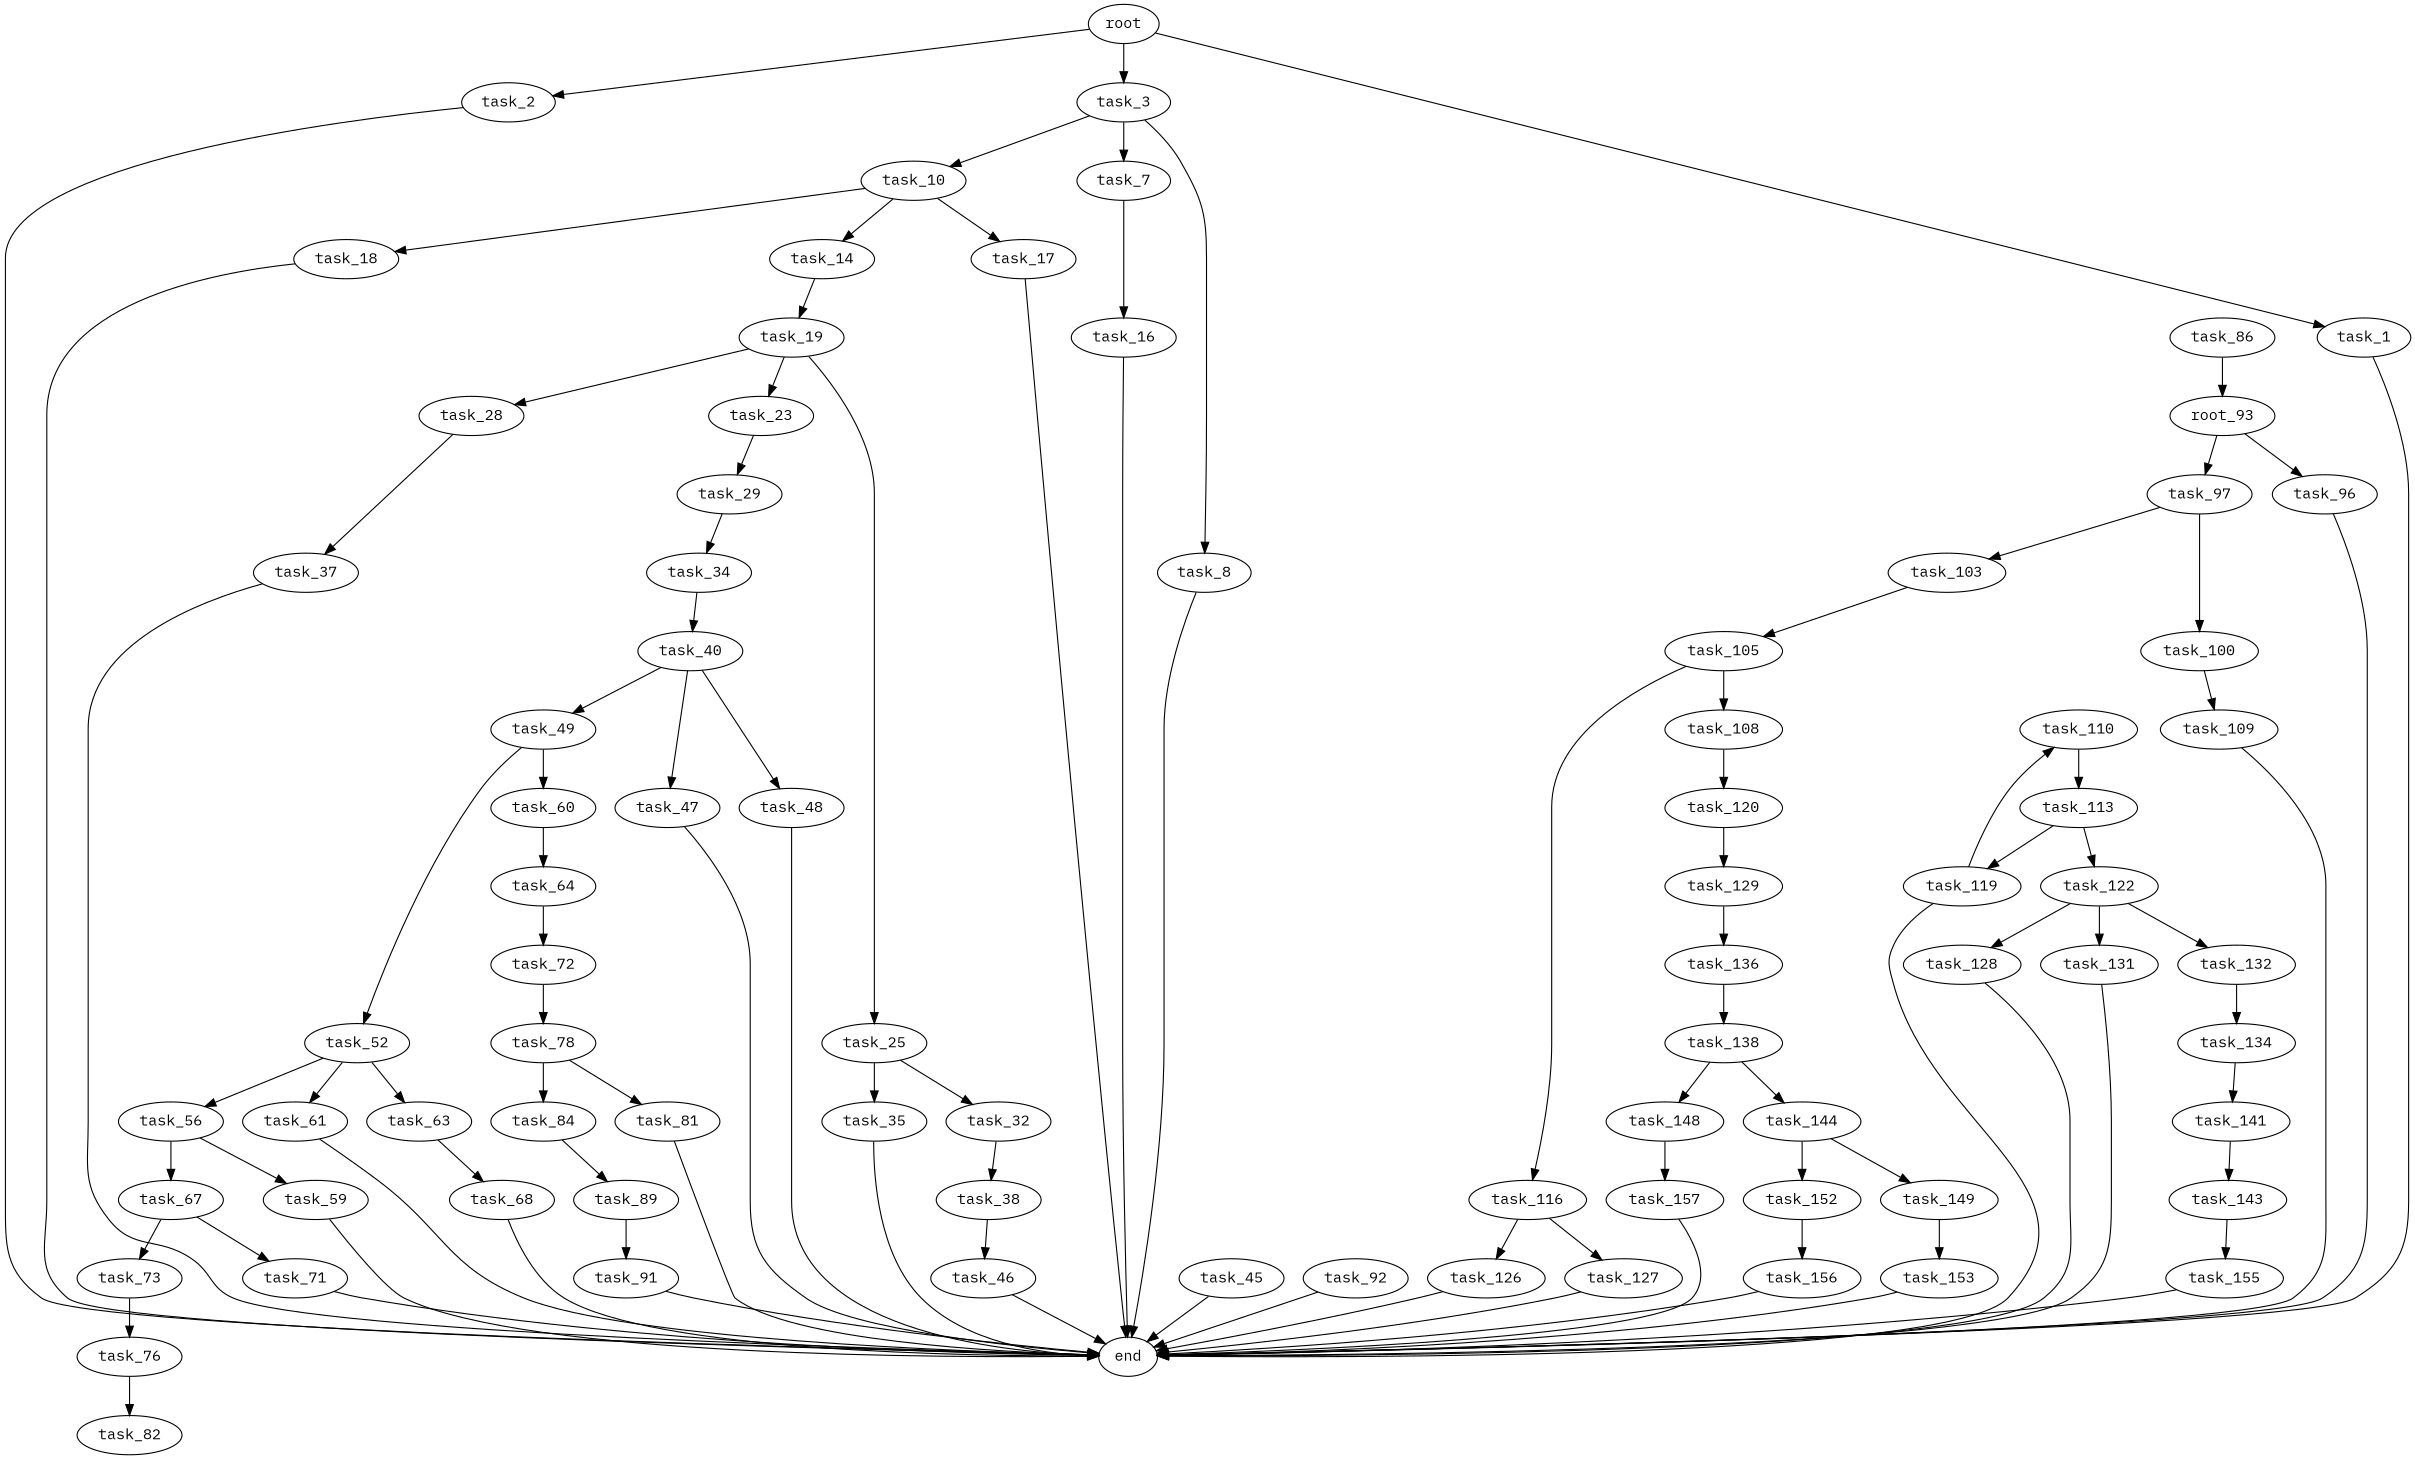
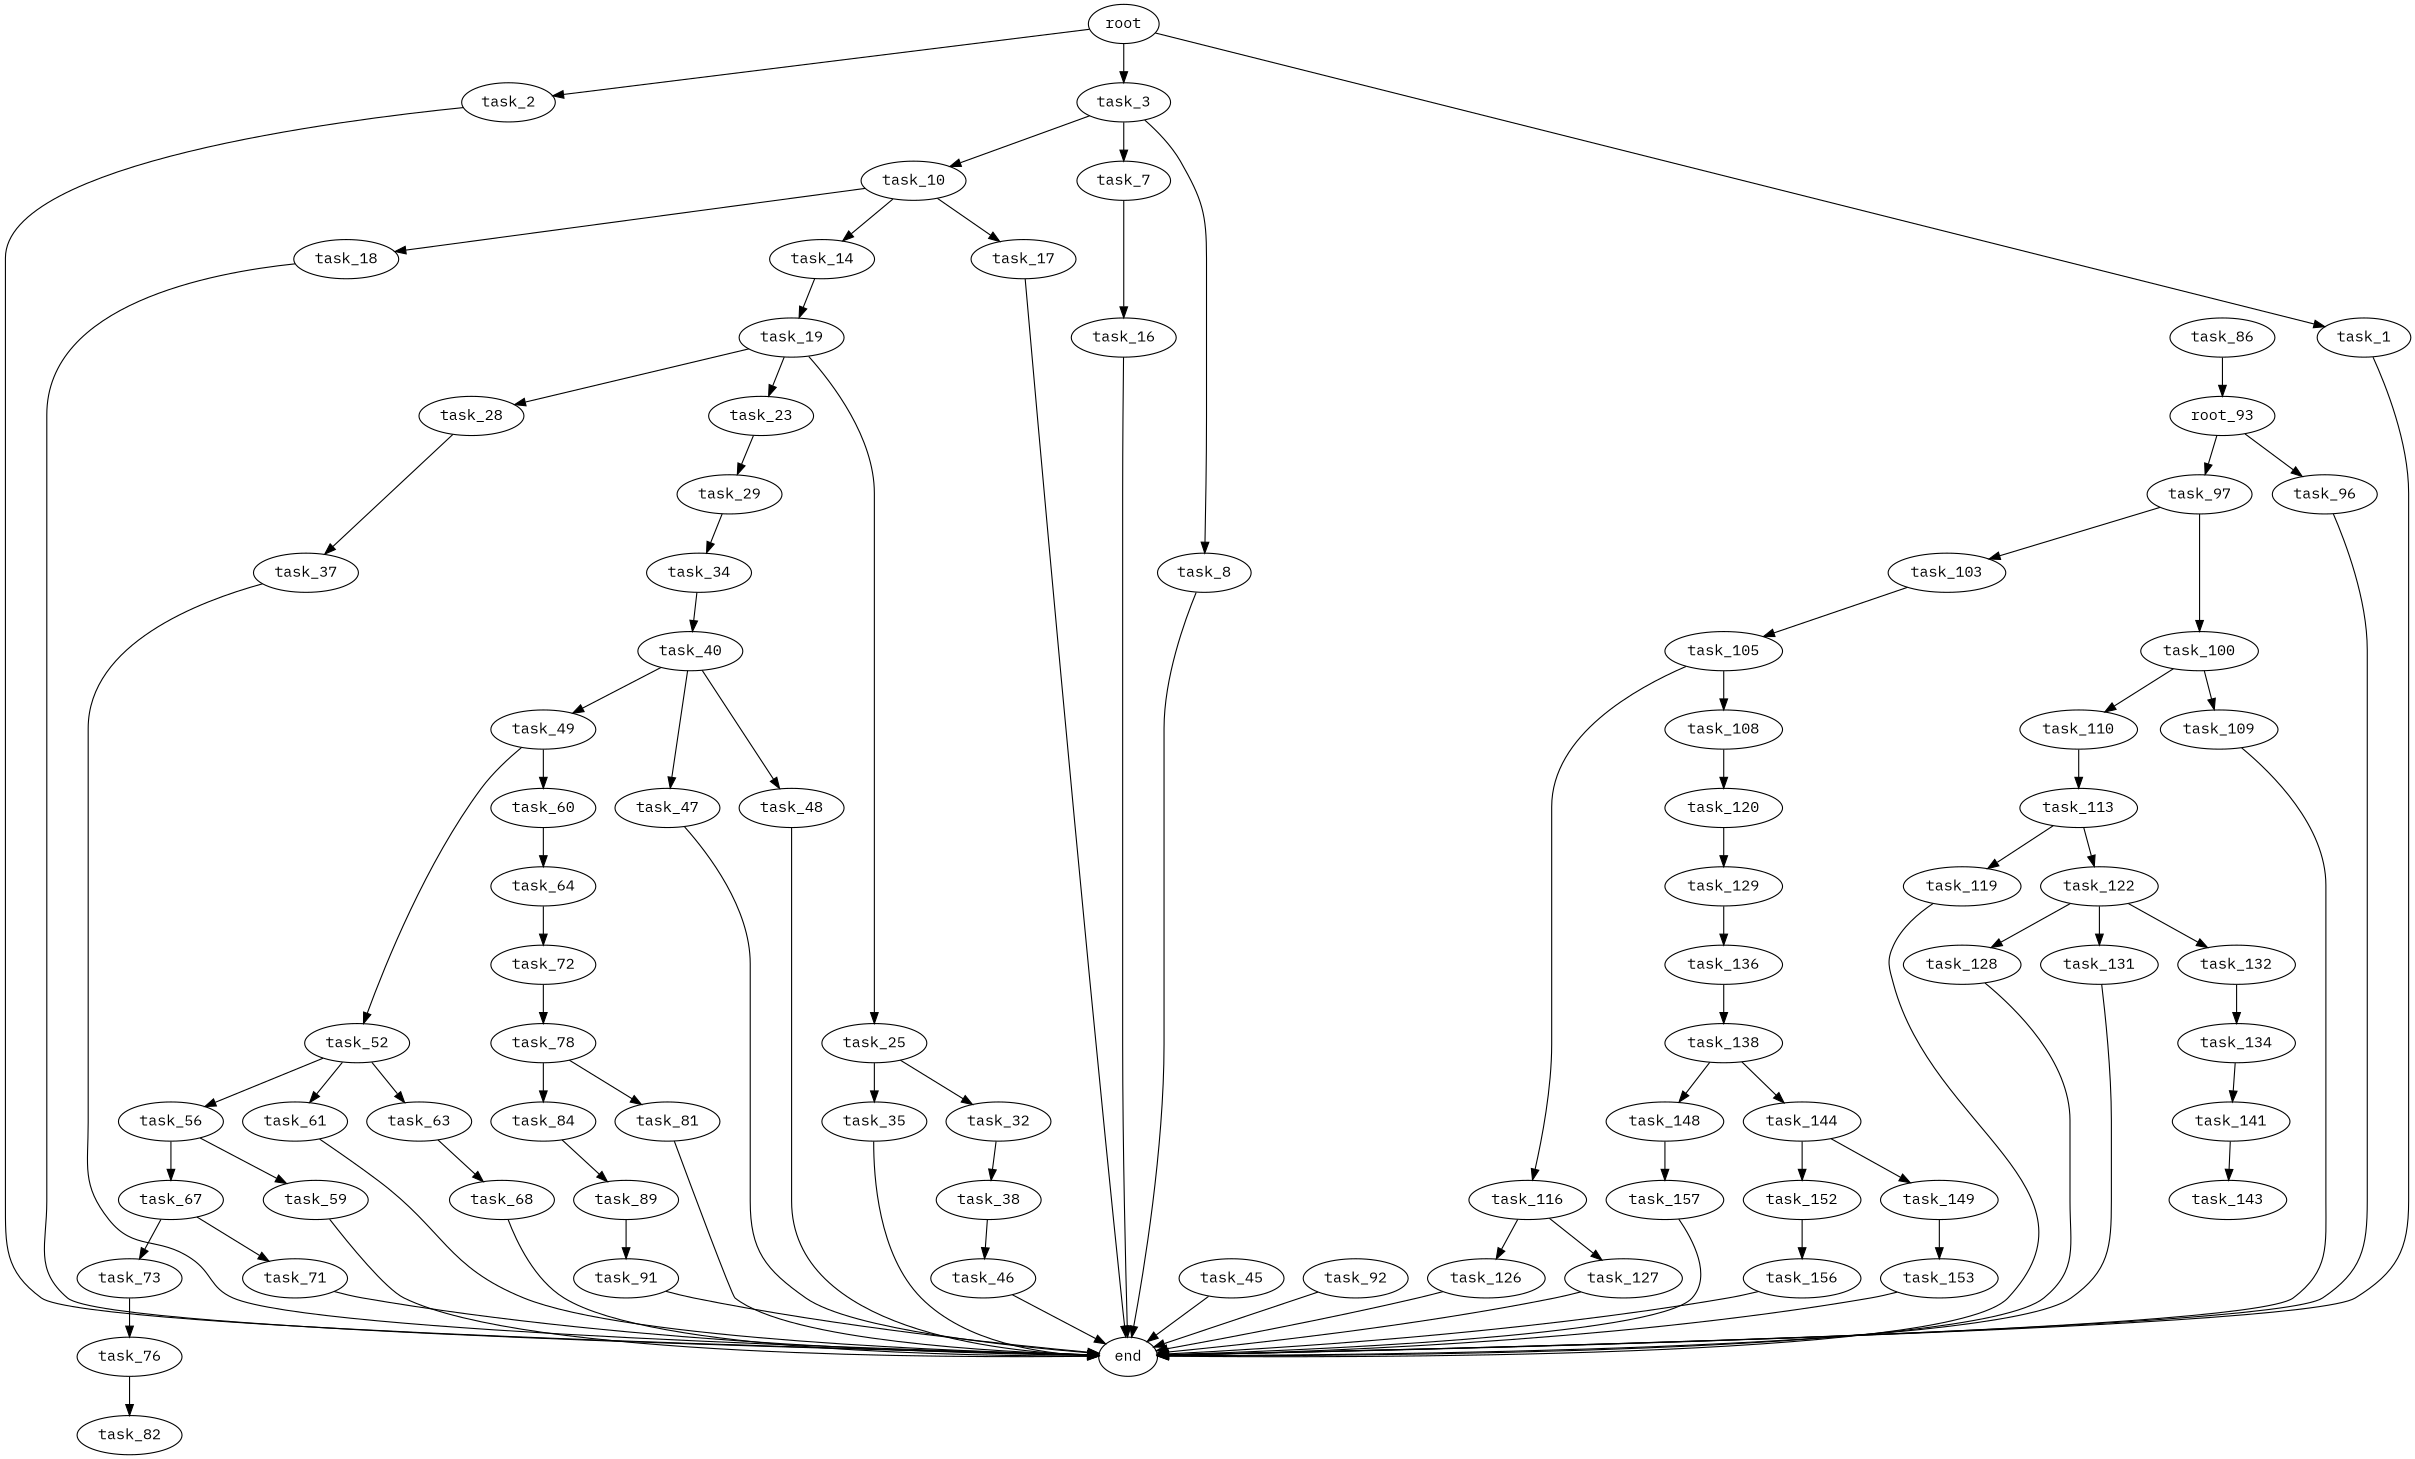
(1999, 805) -> (2144, 687)
(2225, 1278) -> none
